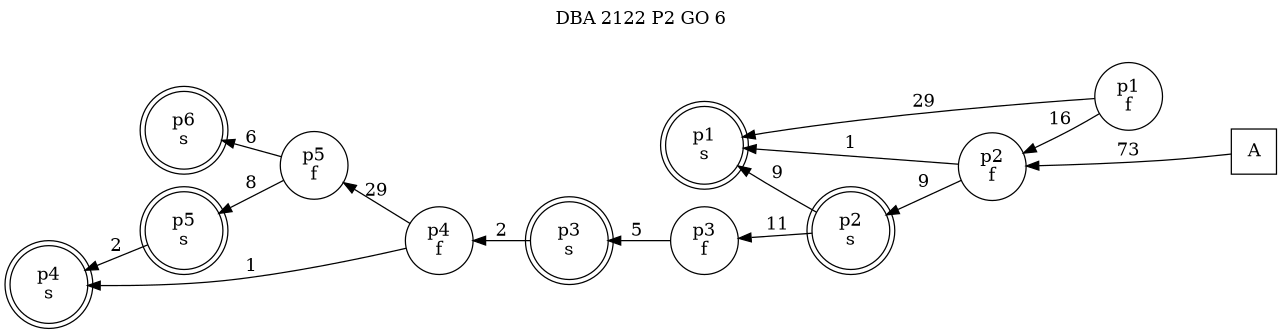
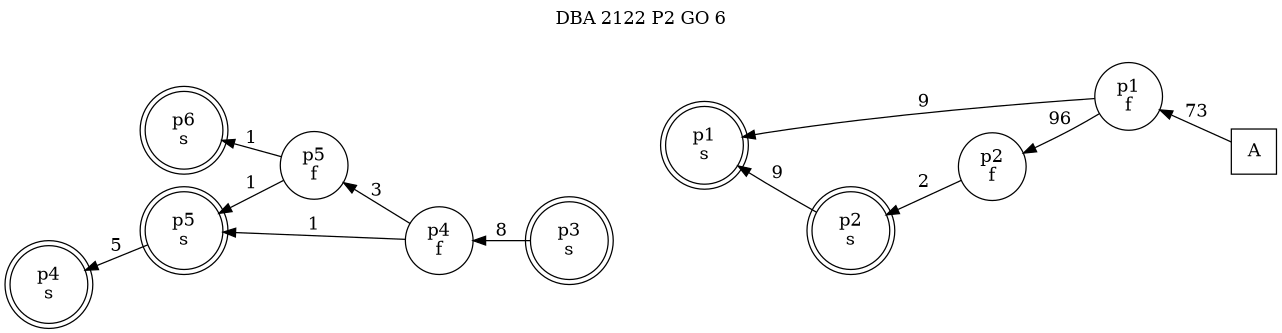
(924, 102) -> (924, 102)
(1060, 120) -> (1060, 120)
(252, 138) -> (252, 138)
(857, 157) -> none
(1135, 162) -> (1202, 129)
(924, 182) -> (924, 182)
(252, 184) -> (252, 184)
(377, 191) -> (377, 191)
(502, 231) -> (502, 231)
(704, 241) -> none
(116, 246) -> (116, 246)
(254, 277) -> (321, 236)
